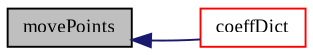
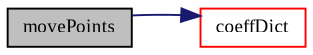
(176, 40) -> (156, 15)
